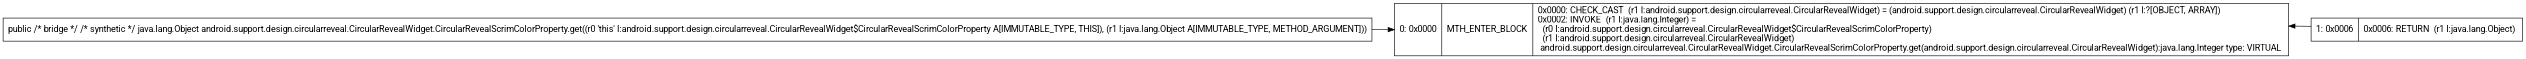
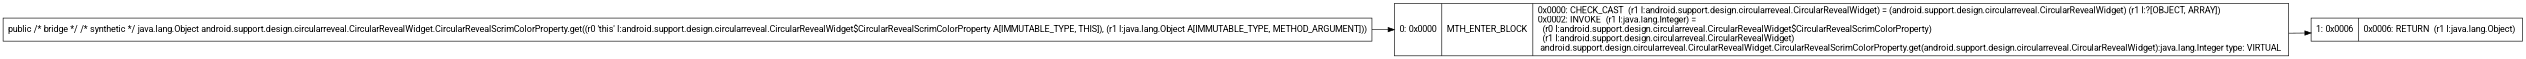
(2303, 26) -> (2297, 33)
